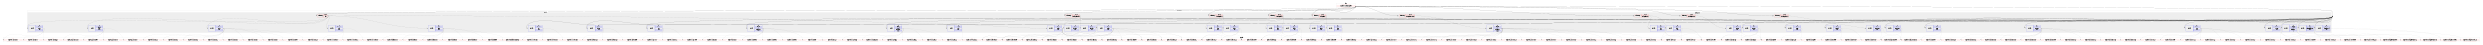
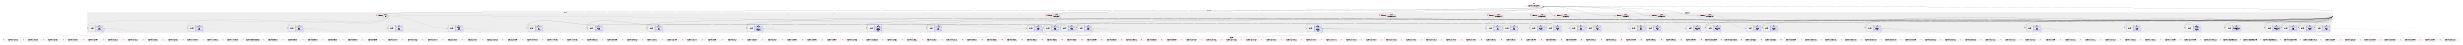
(952, 40) -> none
